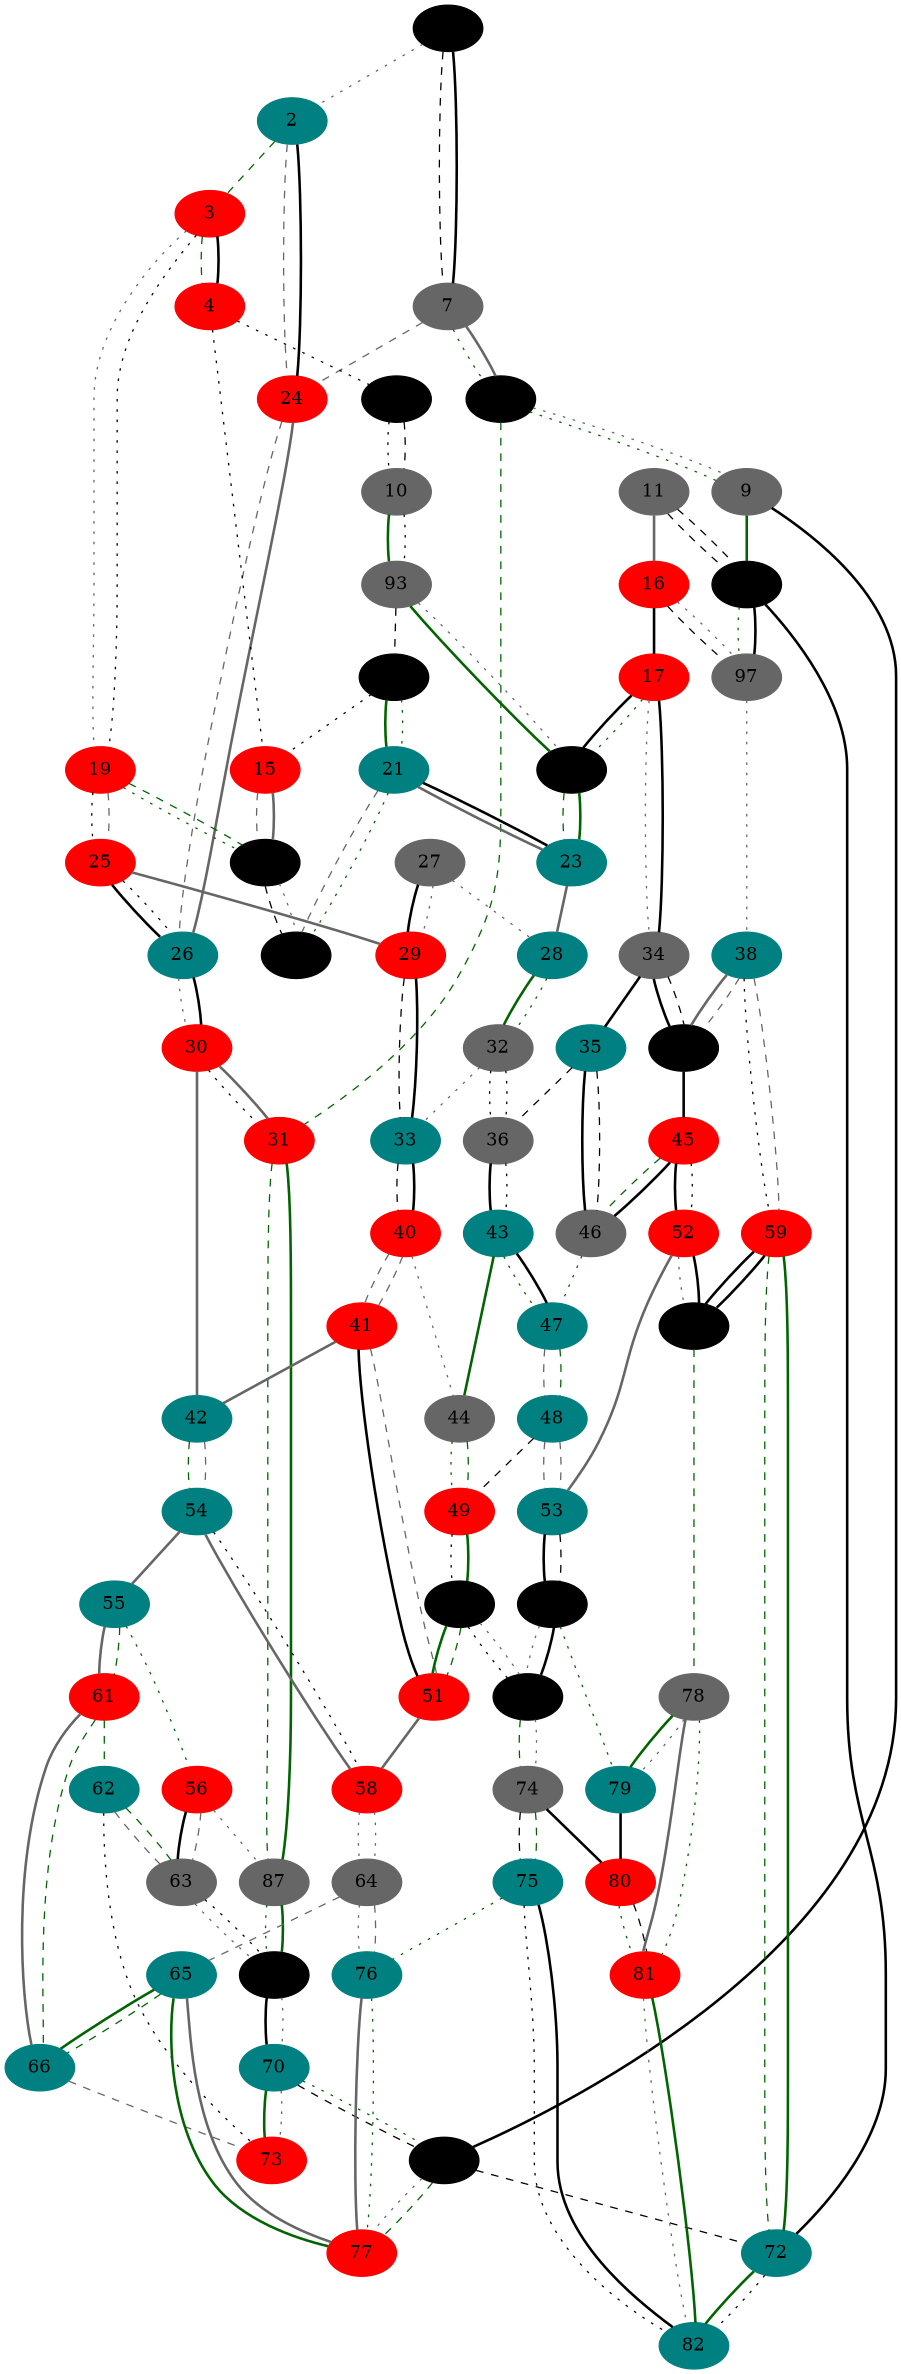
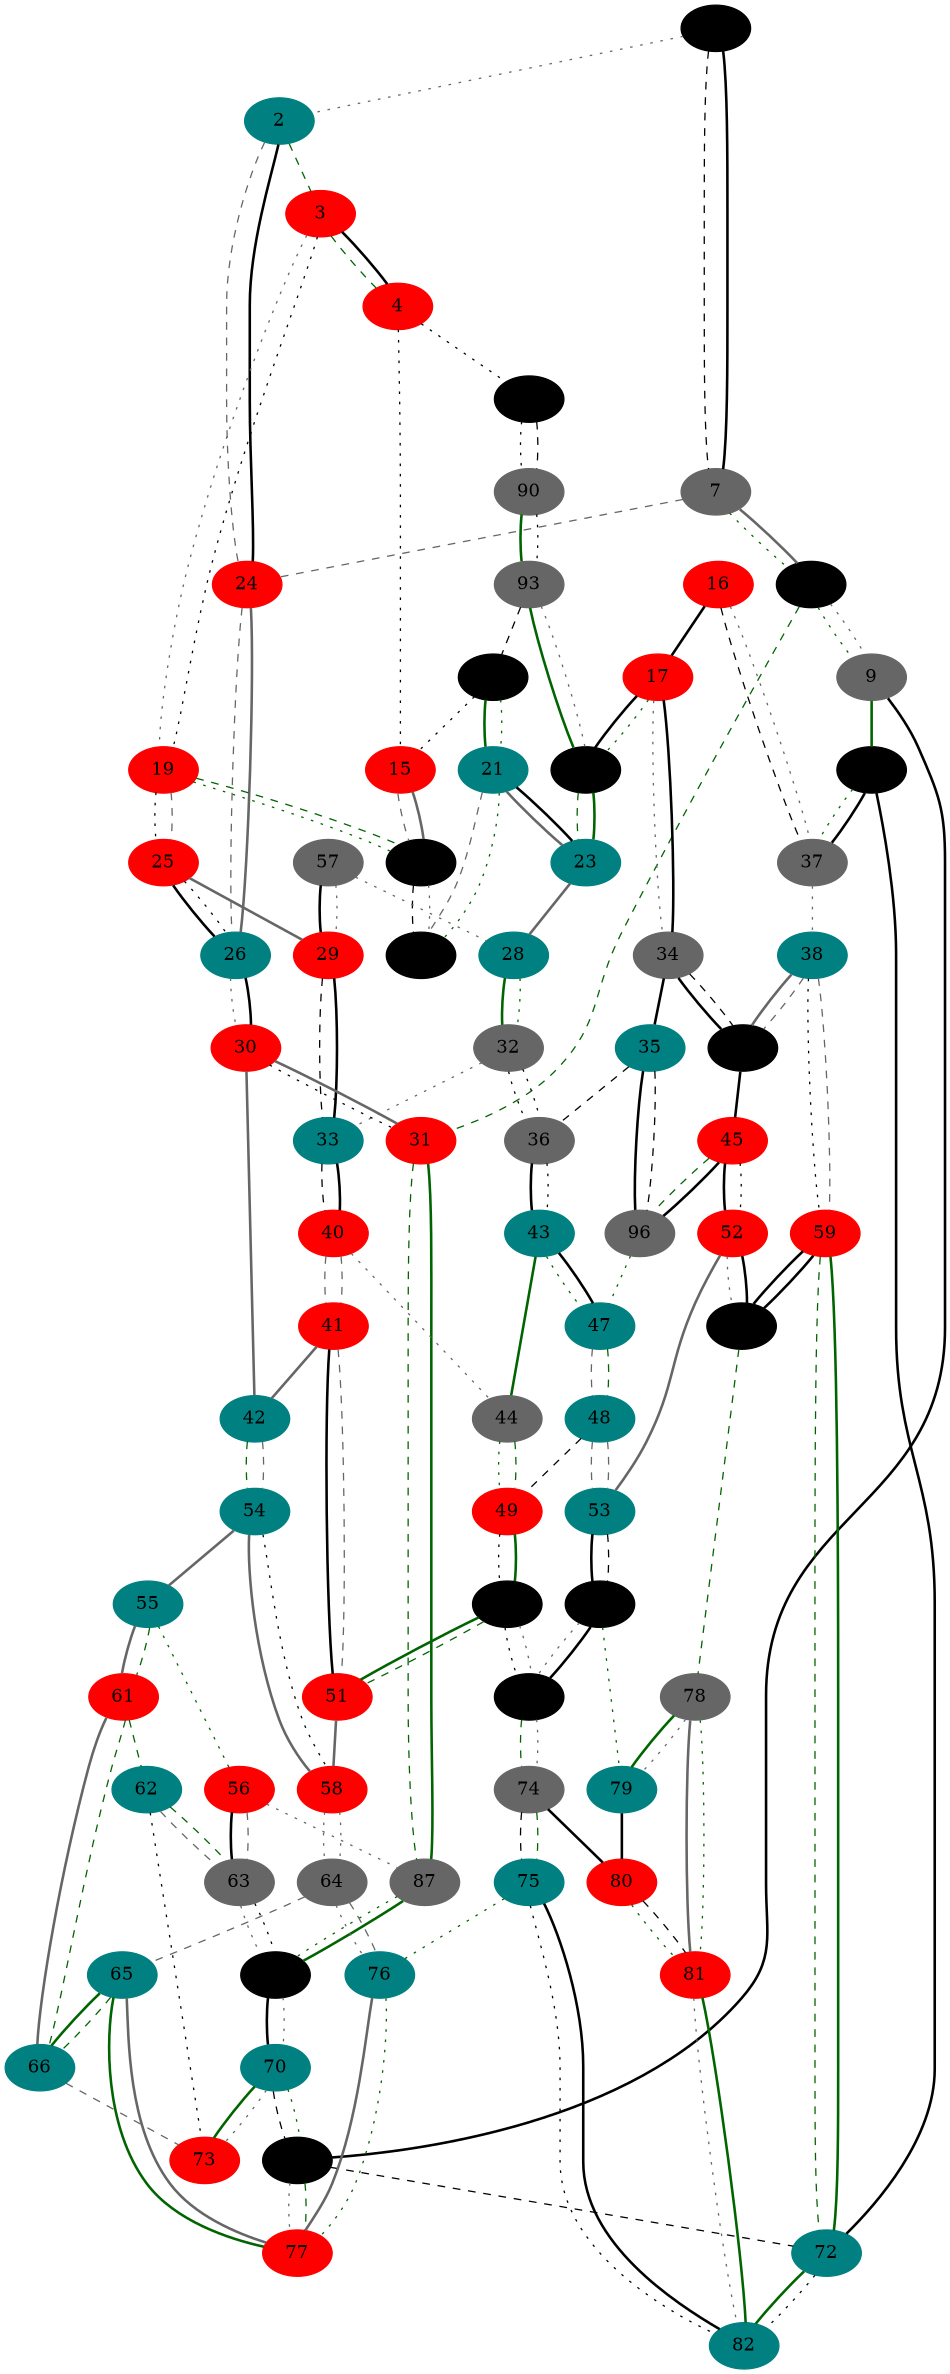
(397, 492) -> (529, 492)
(654, 492) -> none
(747, 677) -> (812, 863)
(430, 863) -> (328, 863)
(591, 1233) -> (640, 1233)
